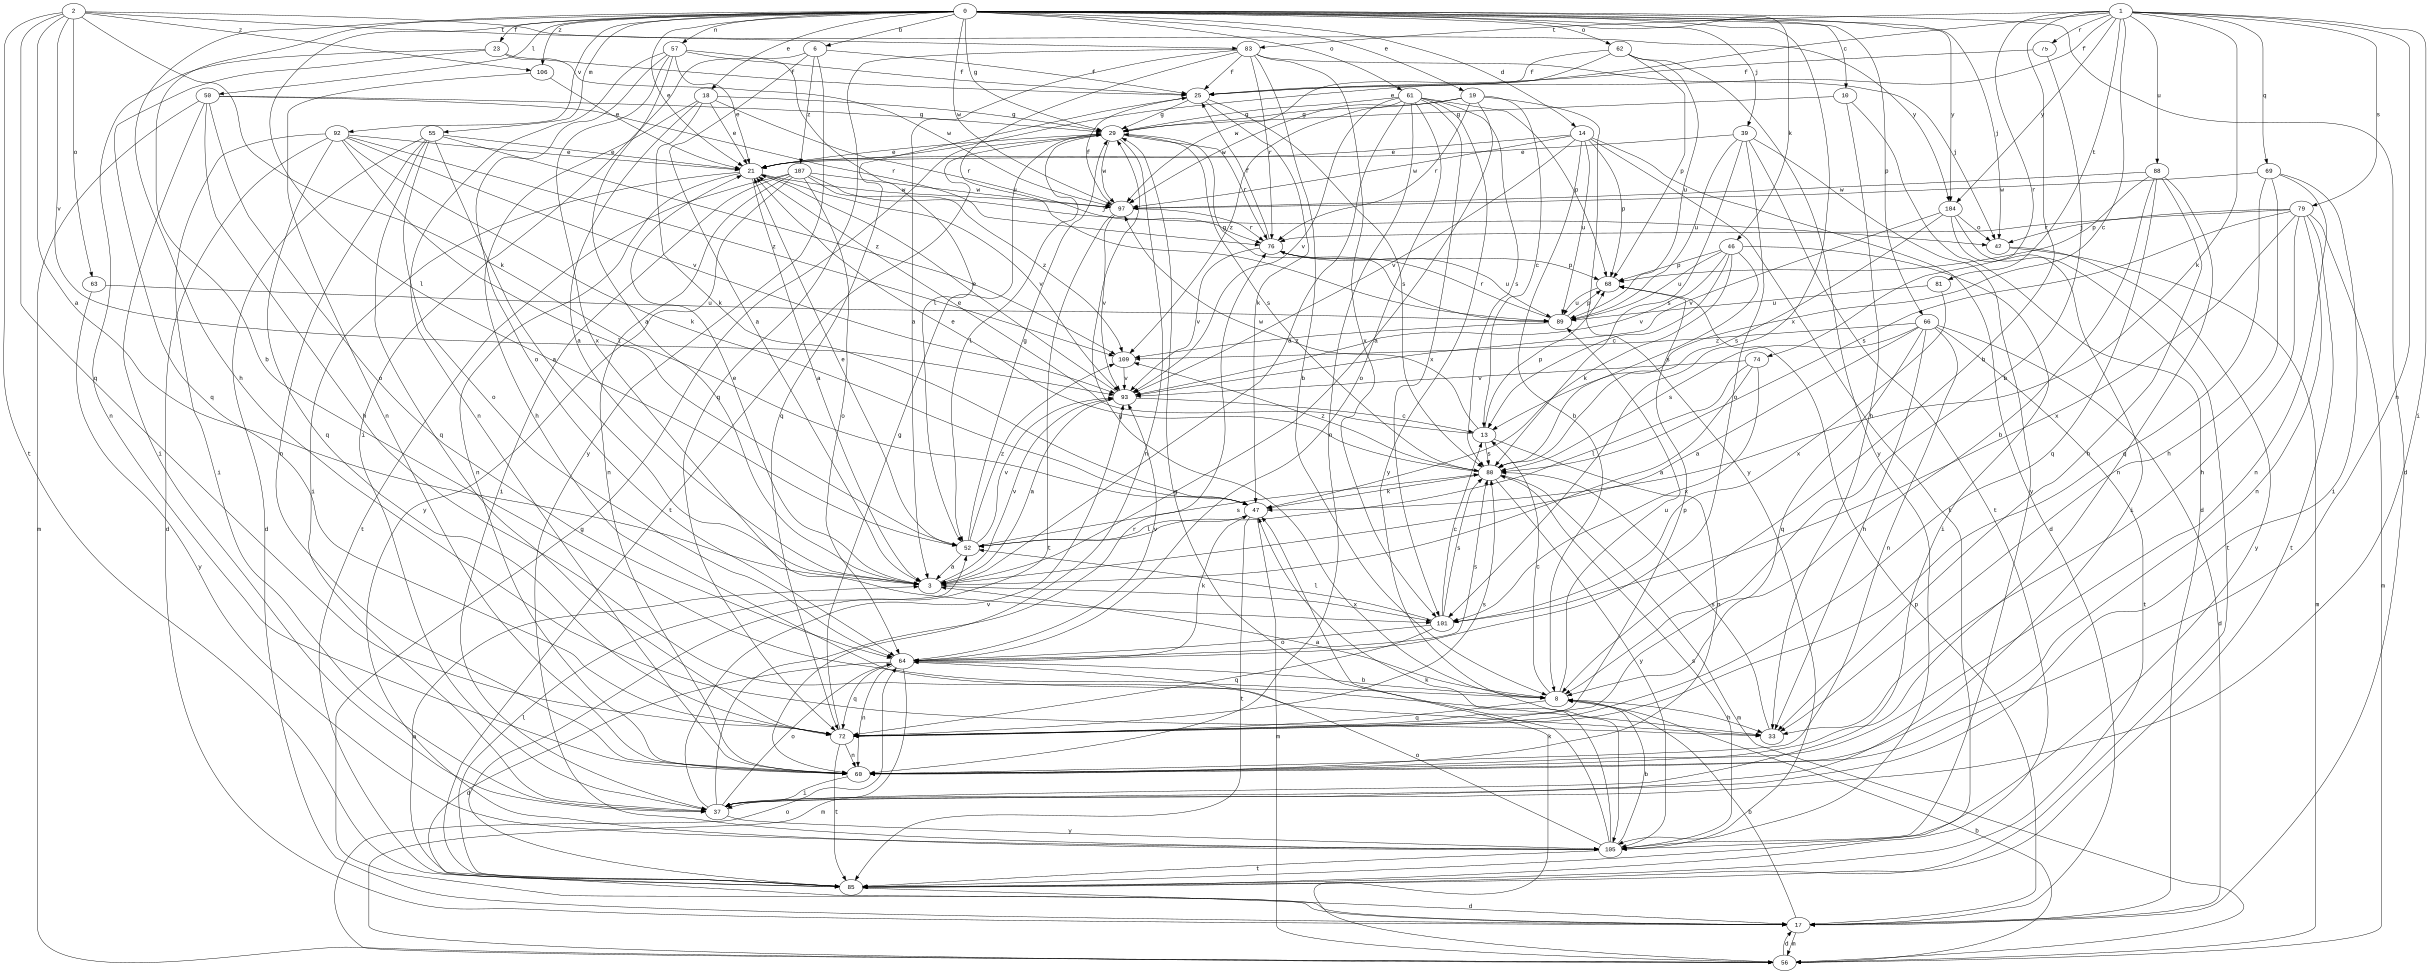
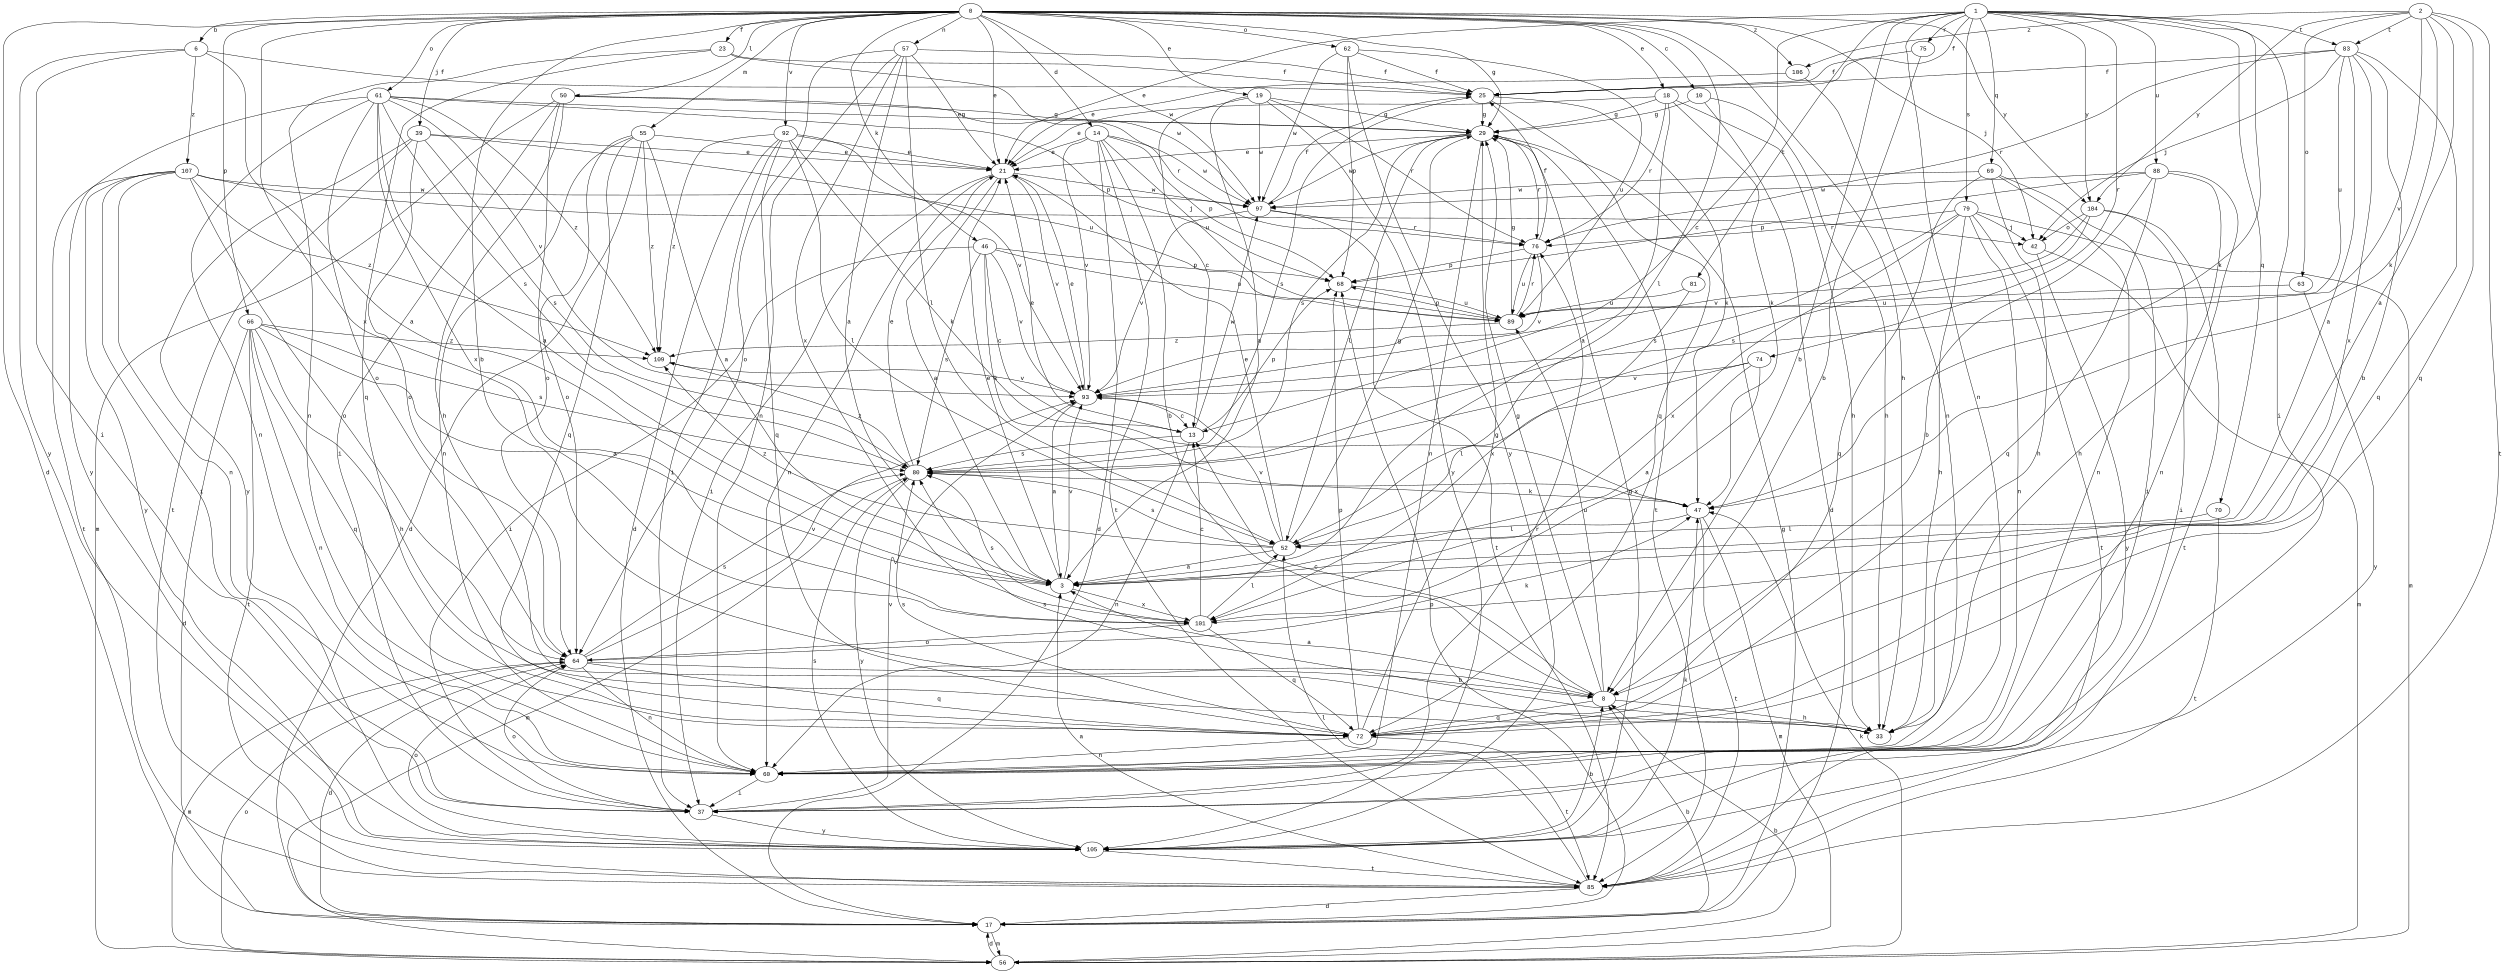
none -> (2218, 510)
